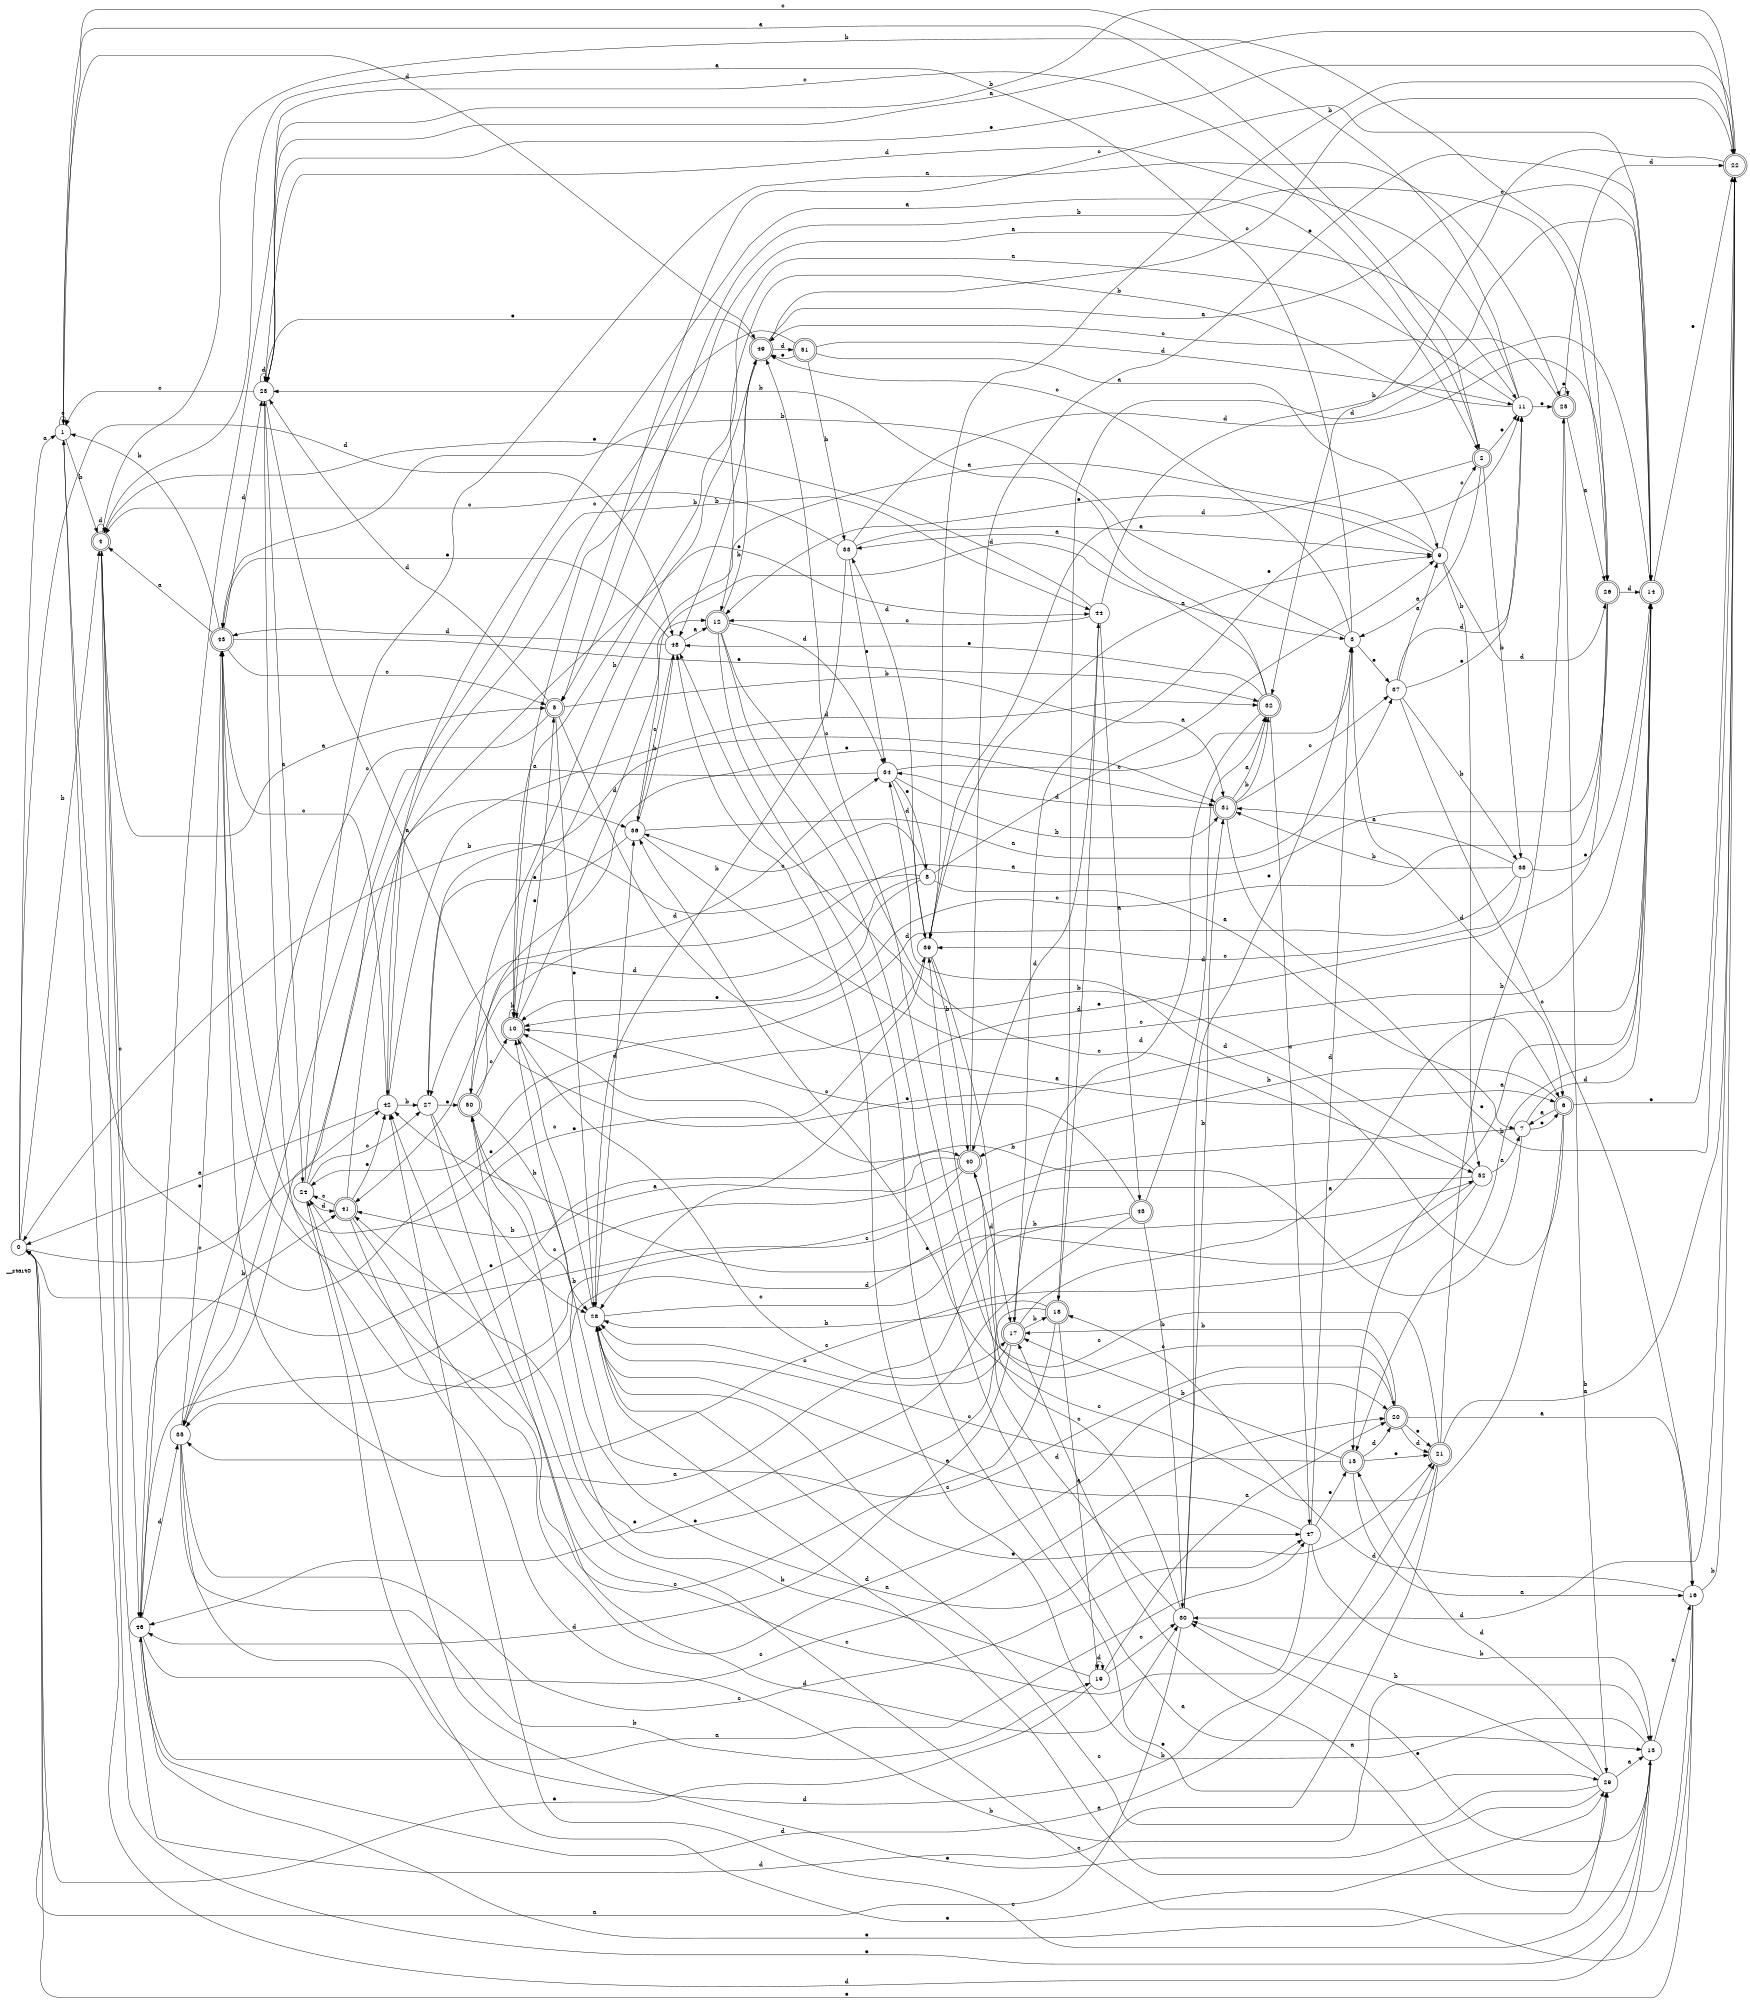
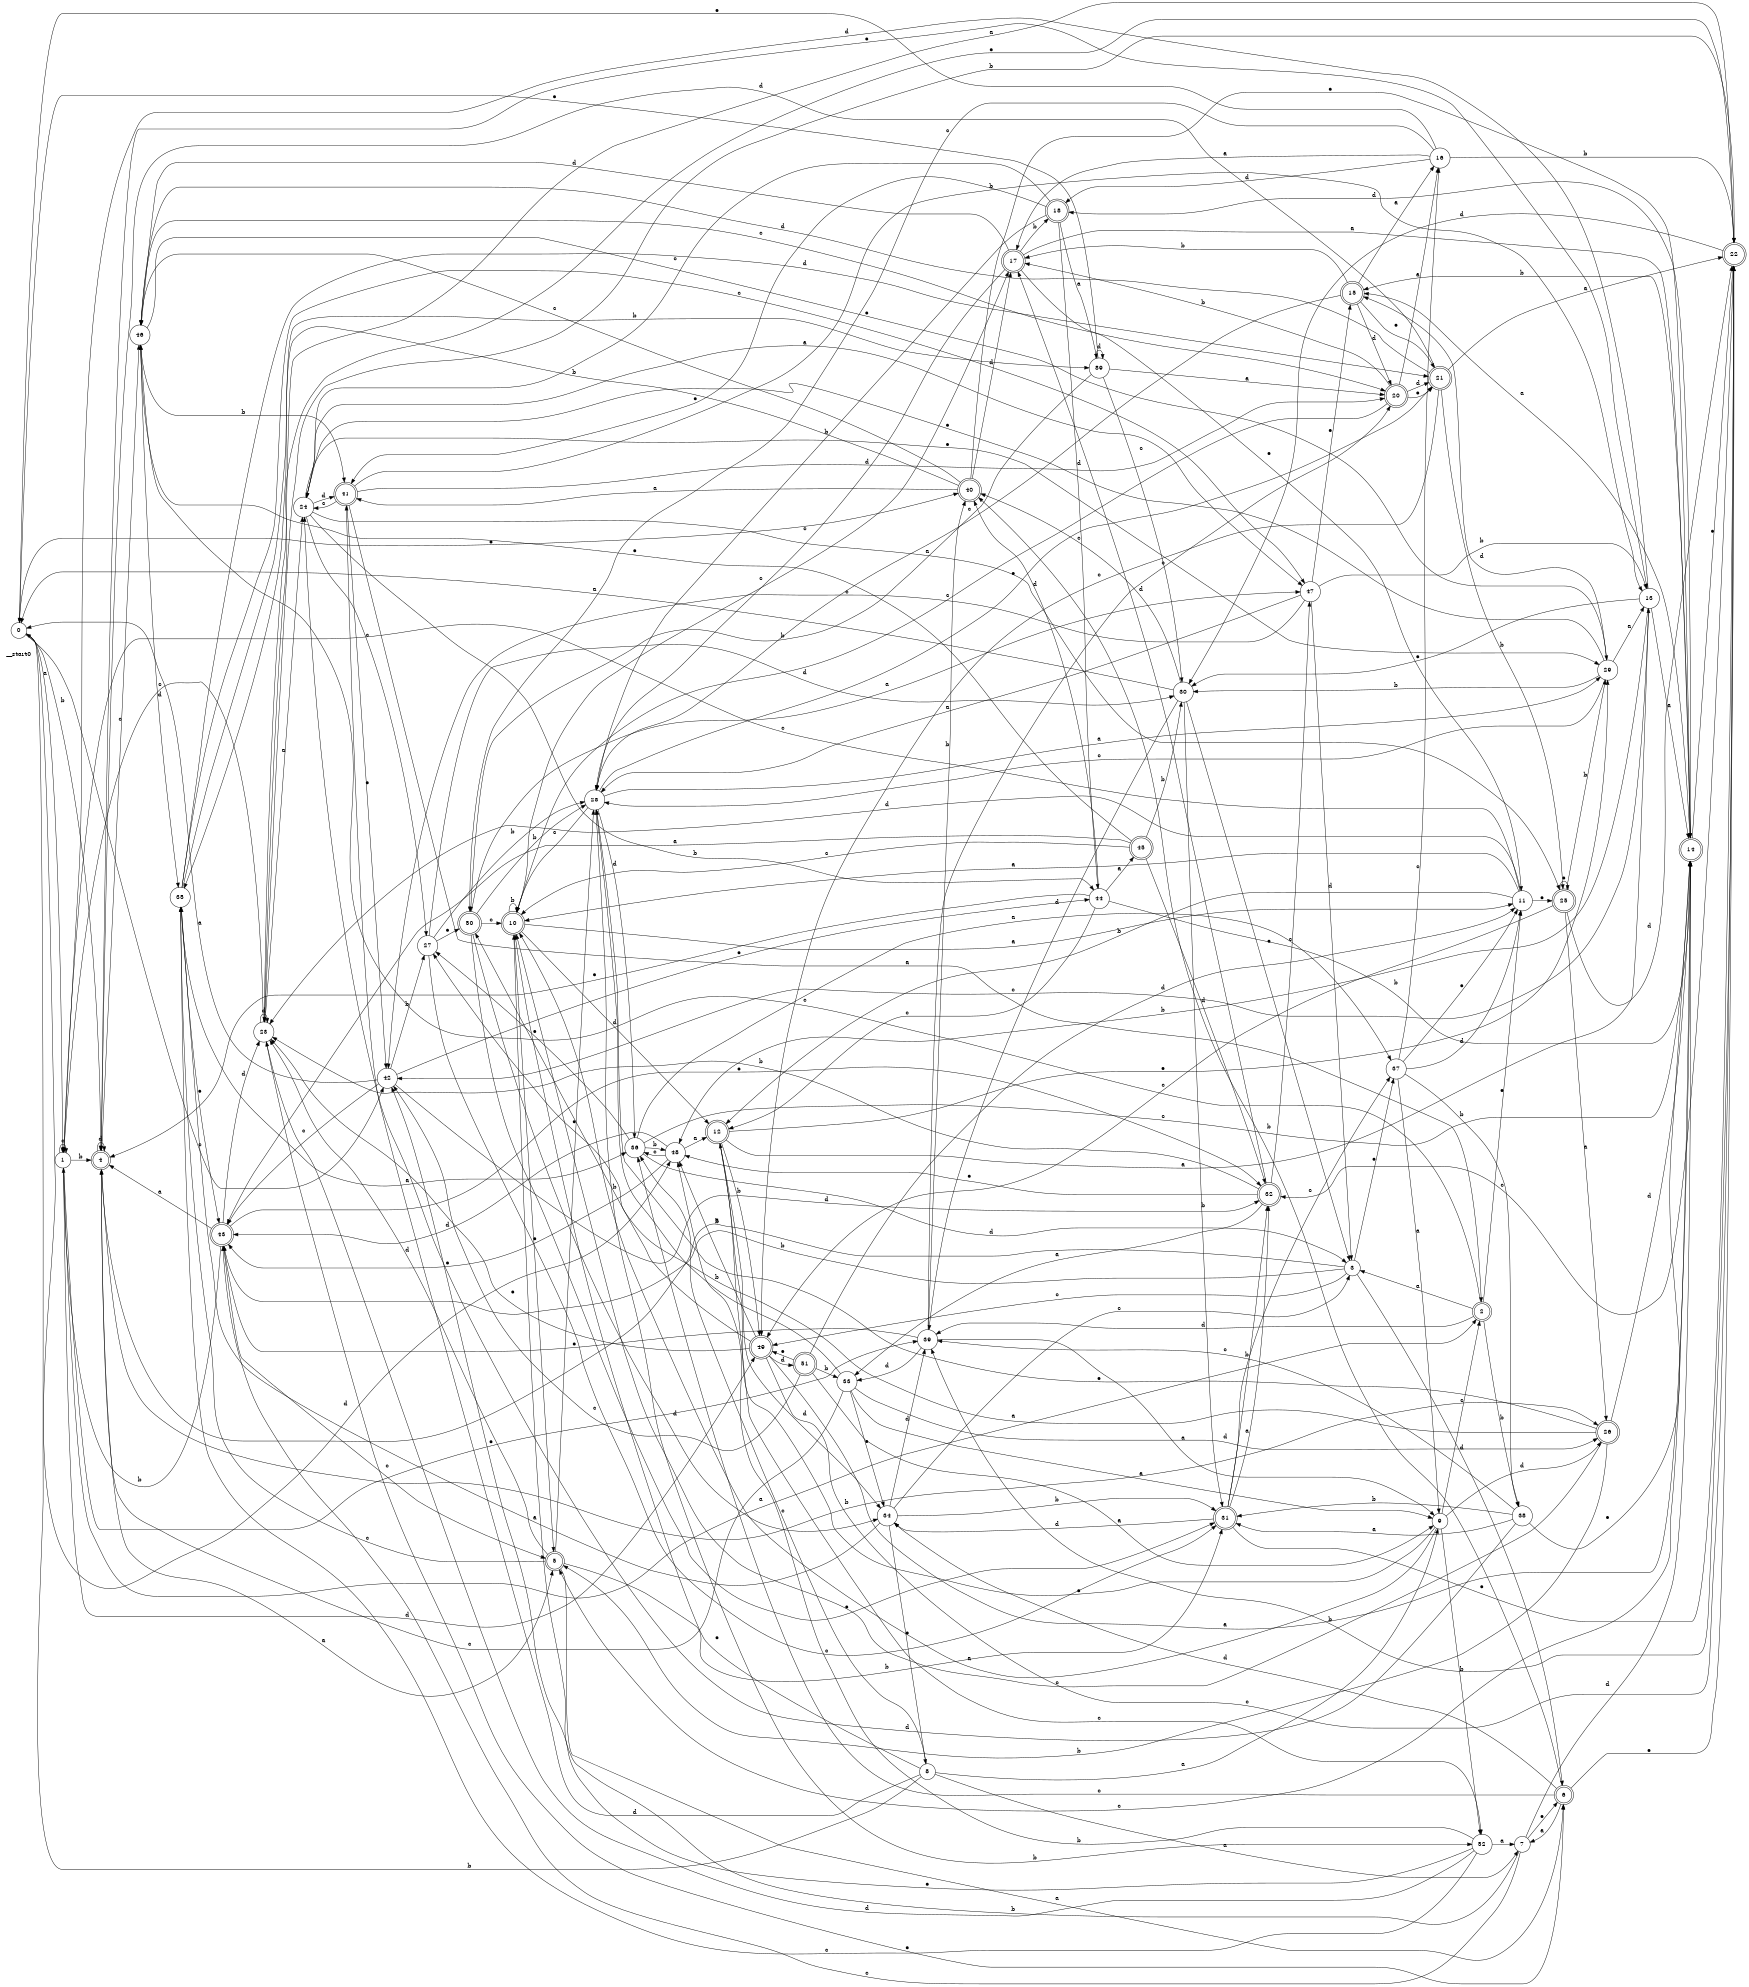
(1672, 1675) -> (1670, 721)
(1099, 1679) -> (1099, 368)
(697, 1739) -> (800, 346)
